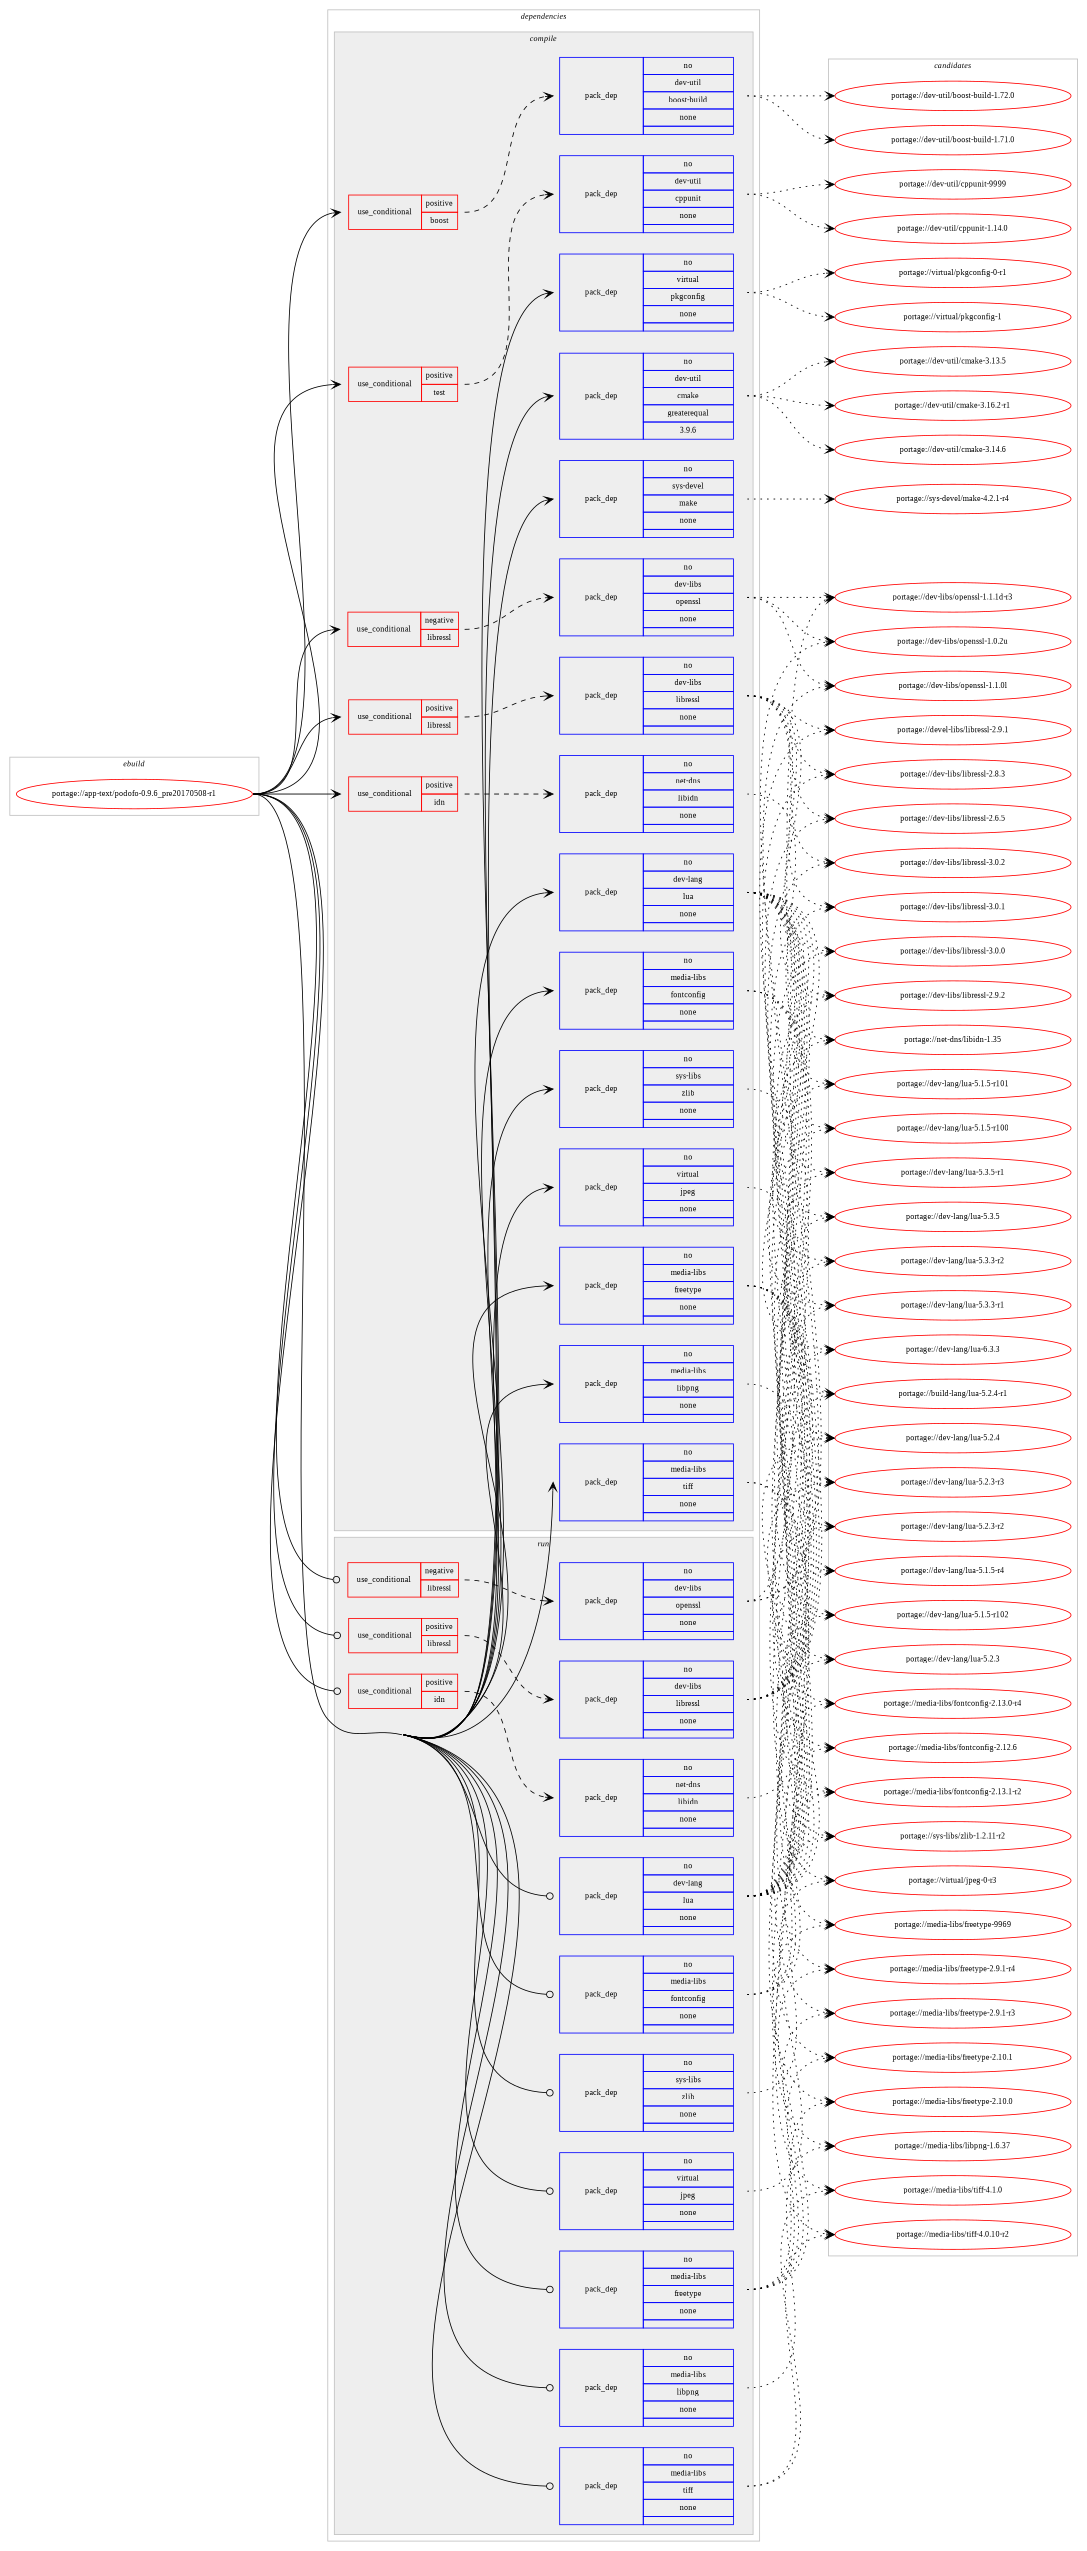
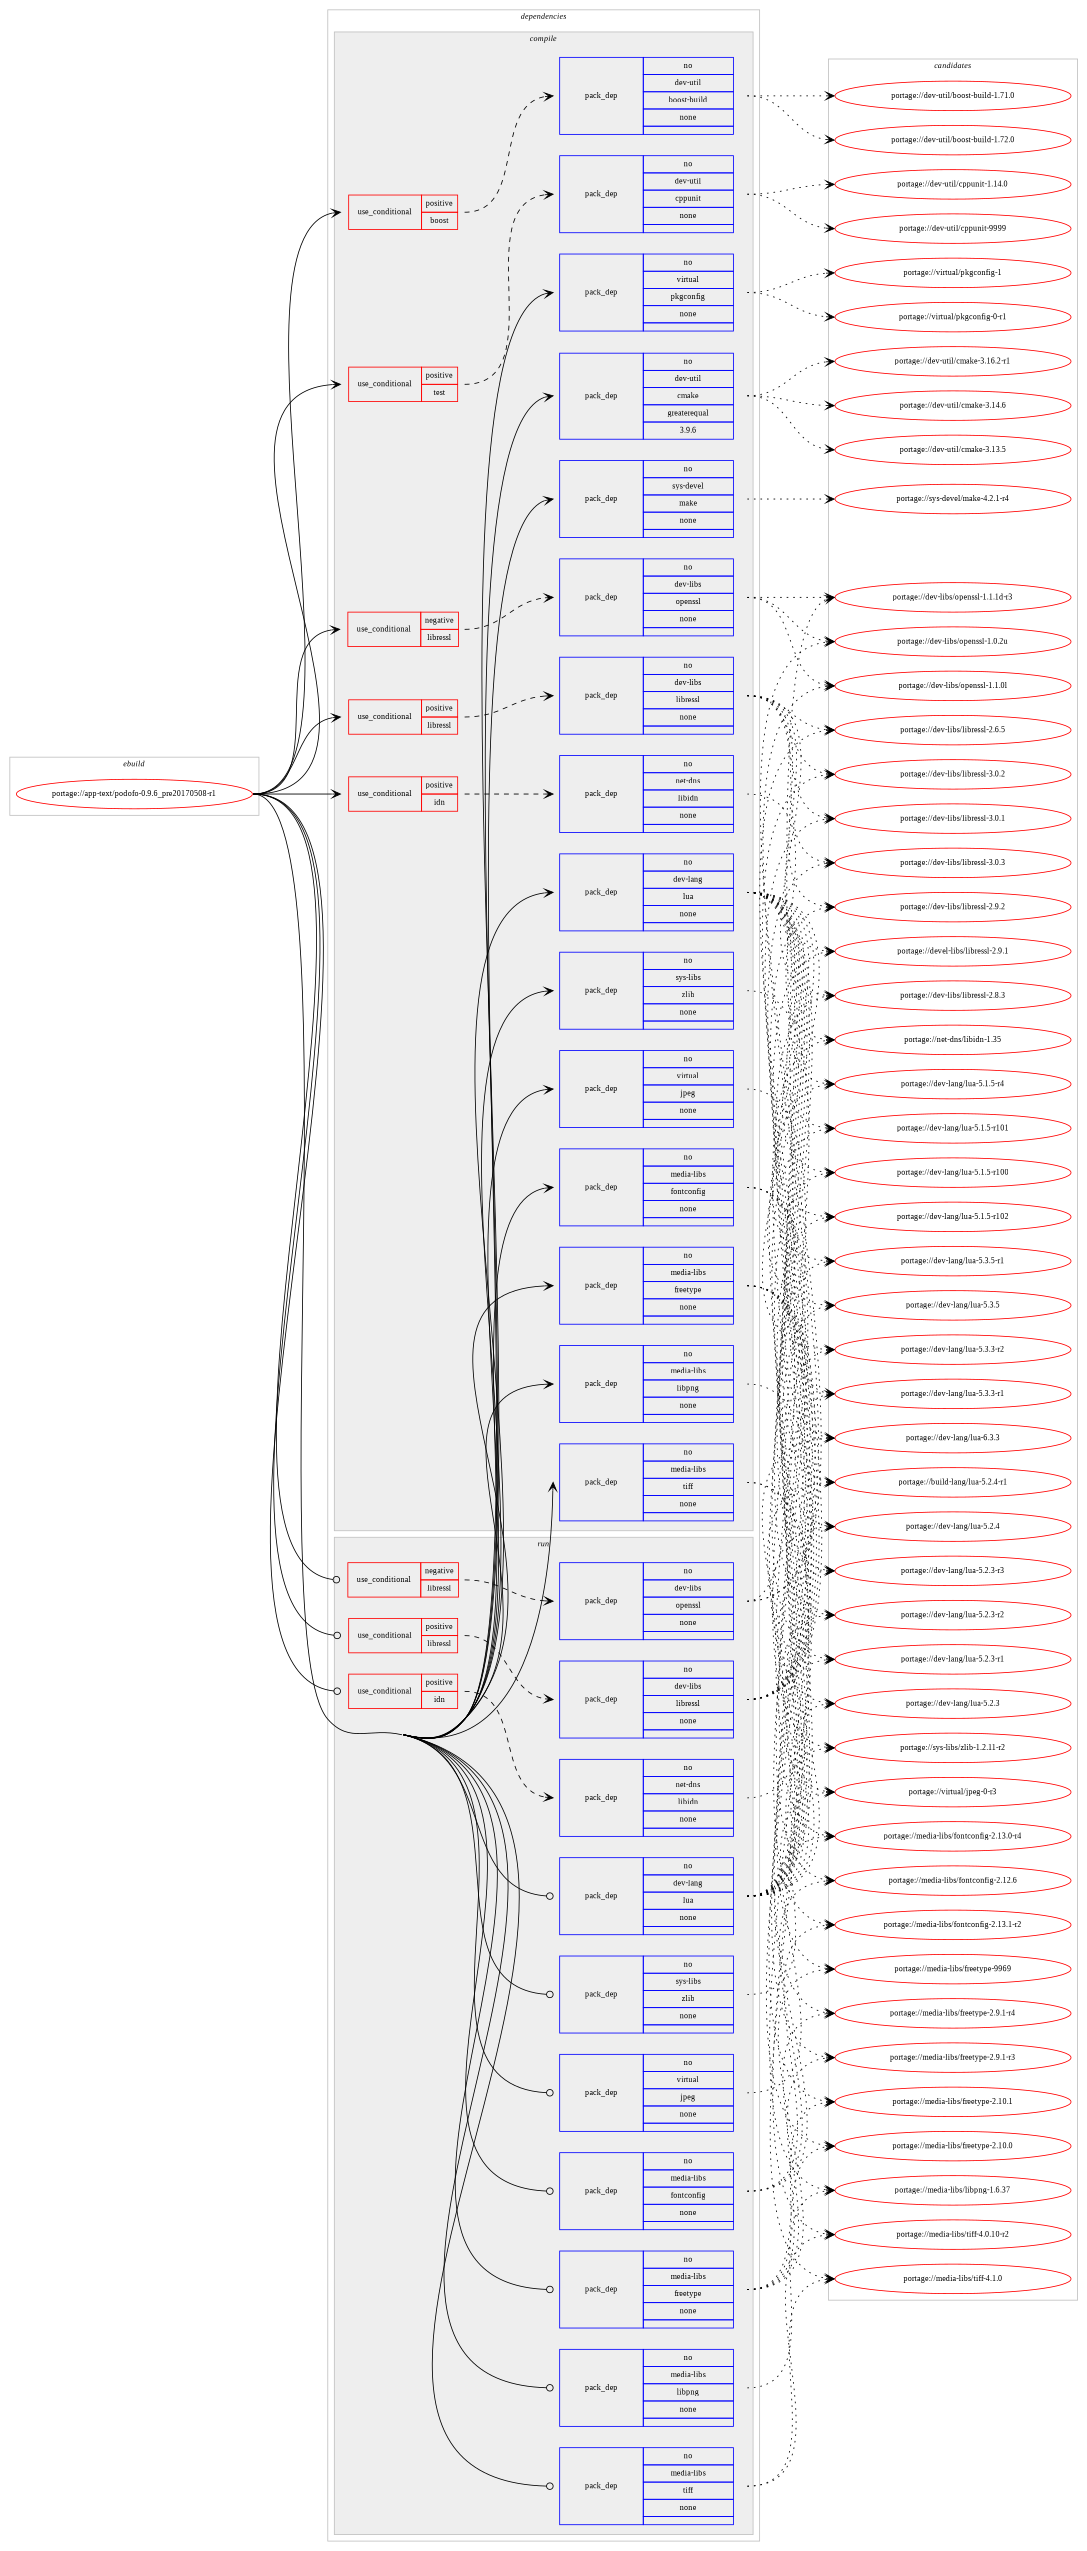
(953, 951) -> (953, 863)
none -> (953, 1659)
